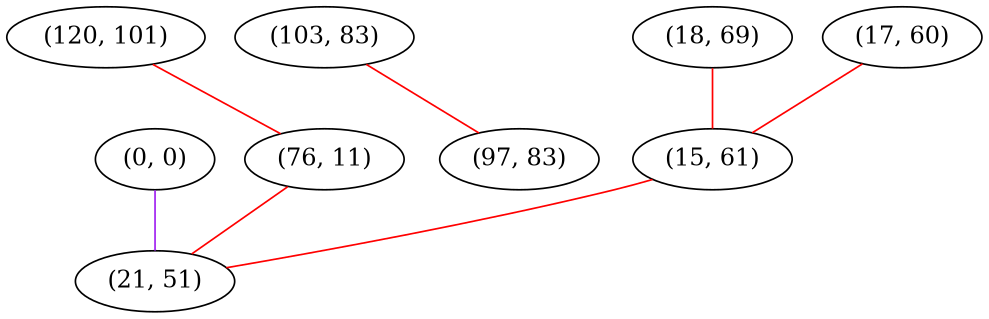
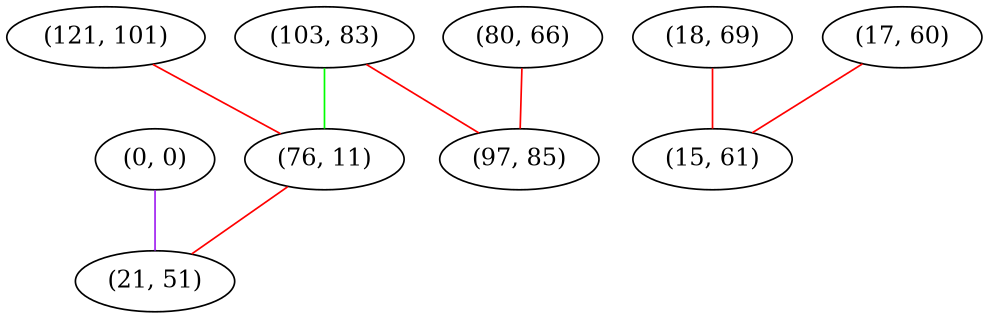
(106, 37) -> (106, 37)
none -> (523, 37)
none -> (324, 98)
(519, 159) -> (519, 159)
(440, 228) -> none
